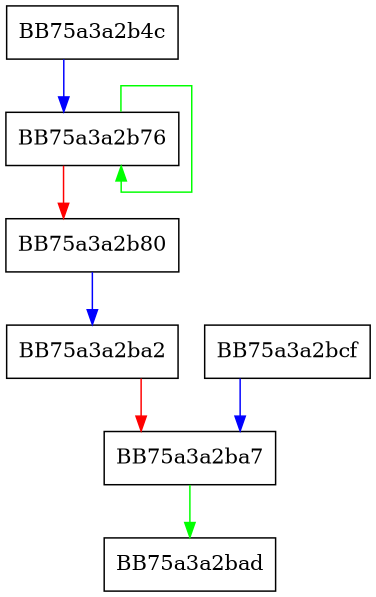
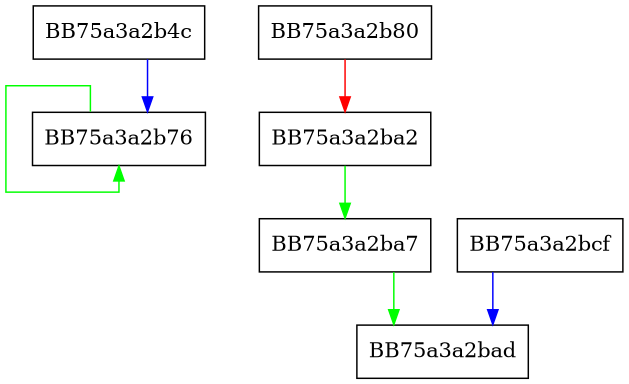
(64, 185) -> none
(92, 291) -> (345, 78)
(141, 397) -> (345, 185)
(240, 397) -> (493, 291)
